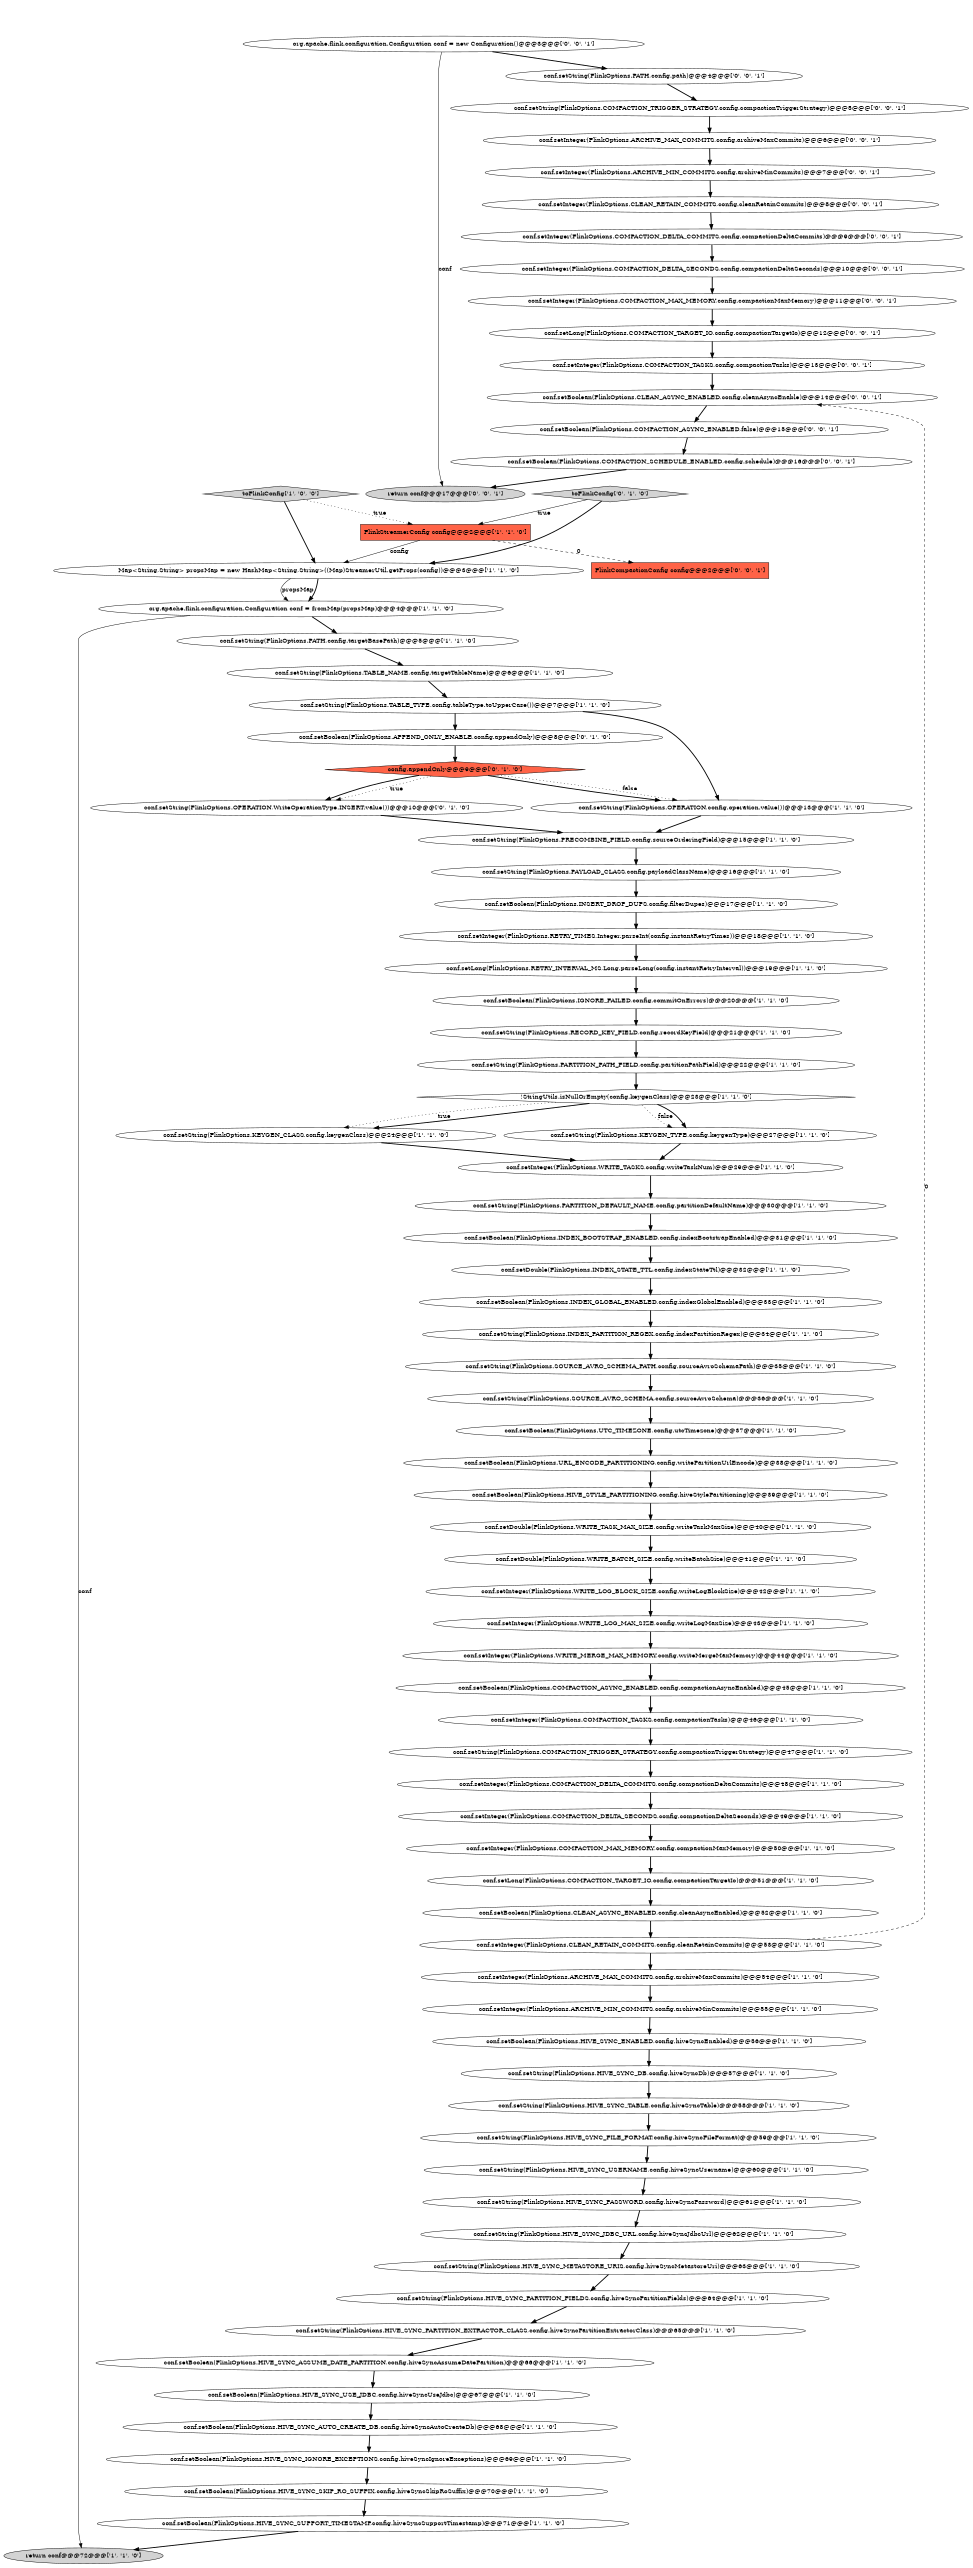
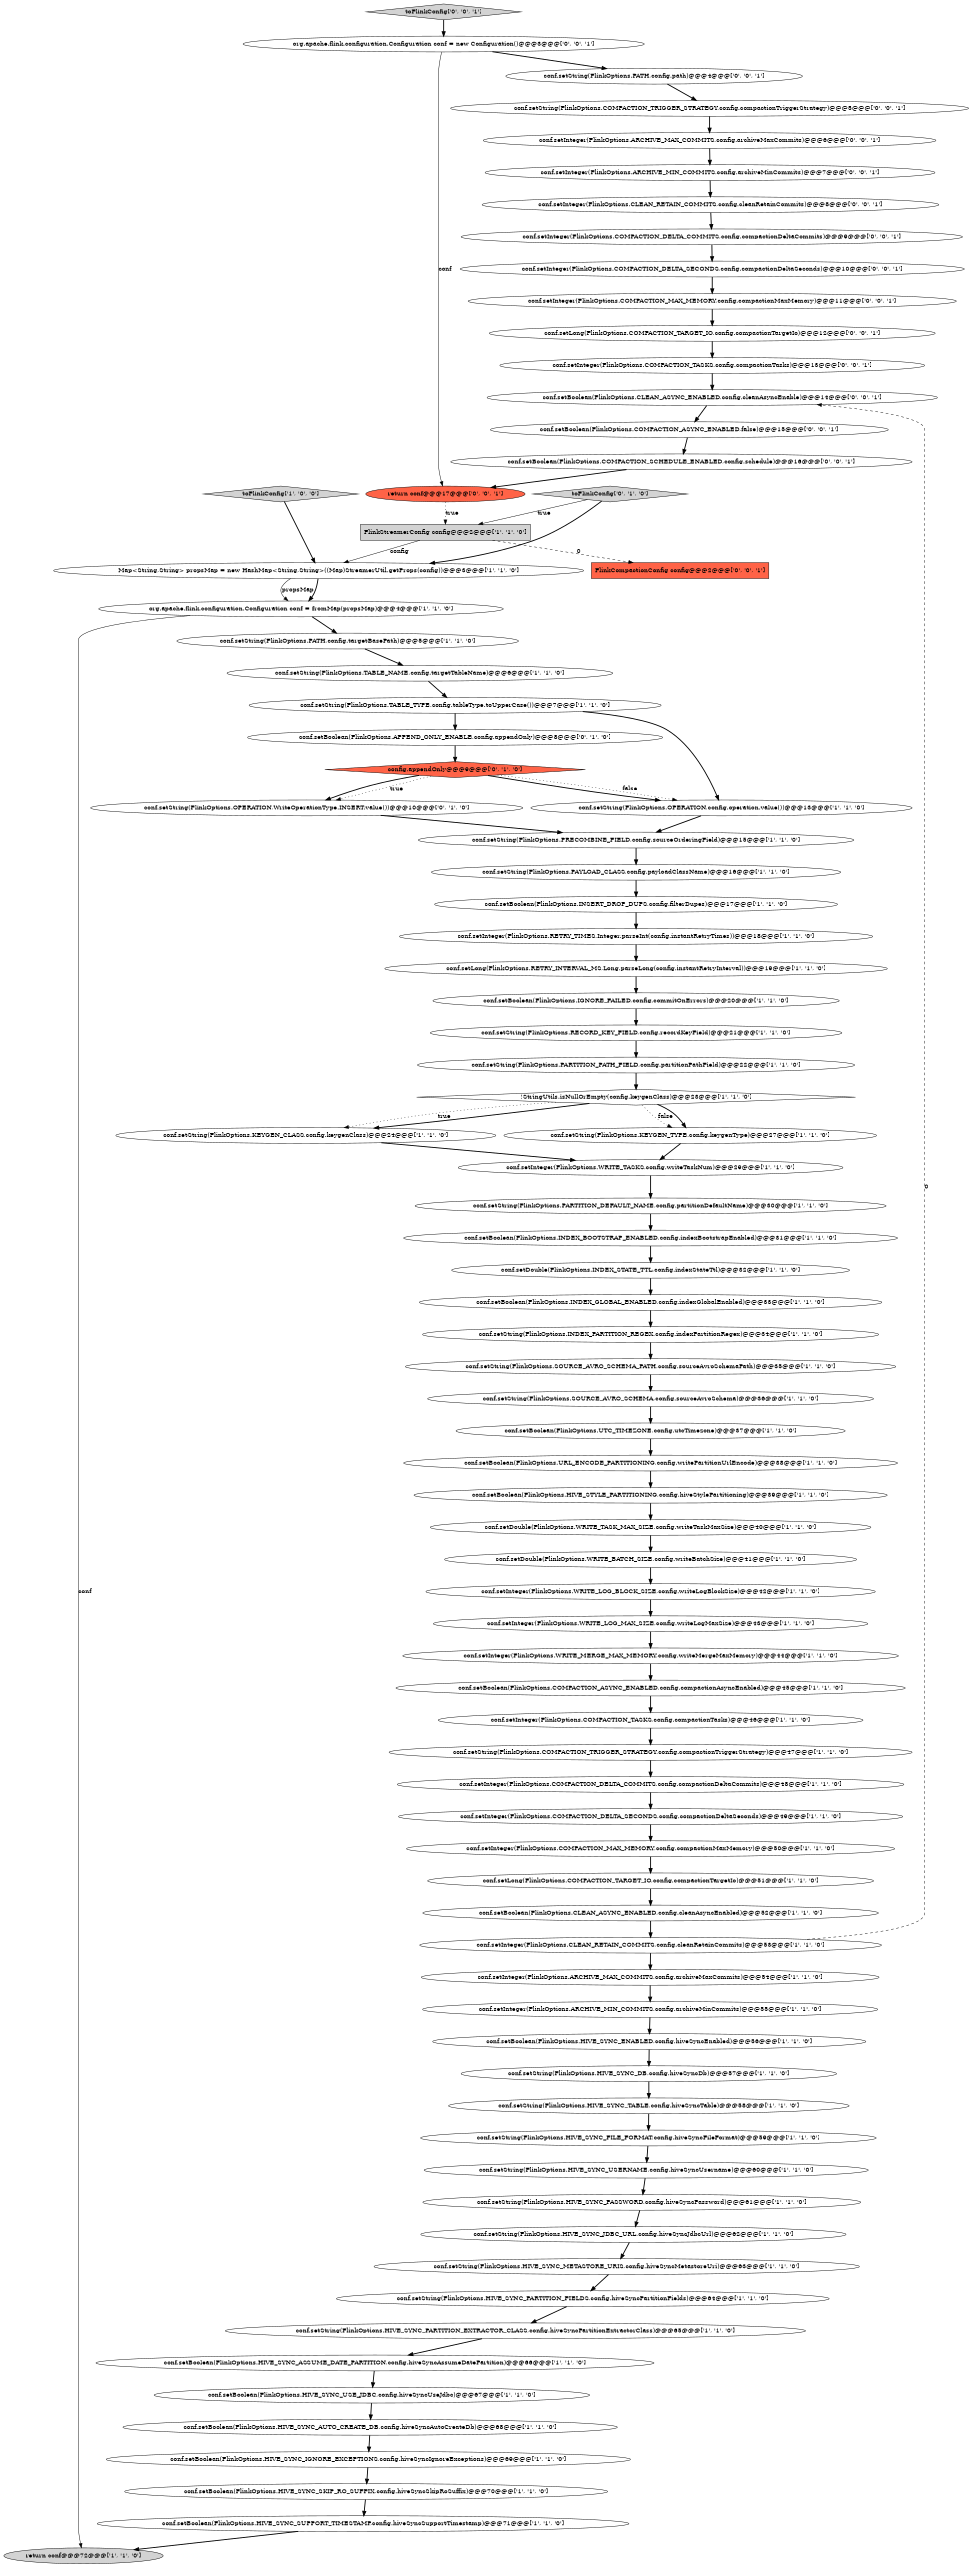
none -> (444, 12)
(445, 494) -> (445, 494)
(356, 511) -> (445, 511)
(445, 532) -> (445, 532)
